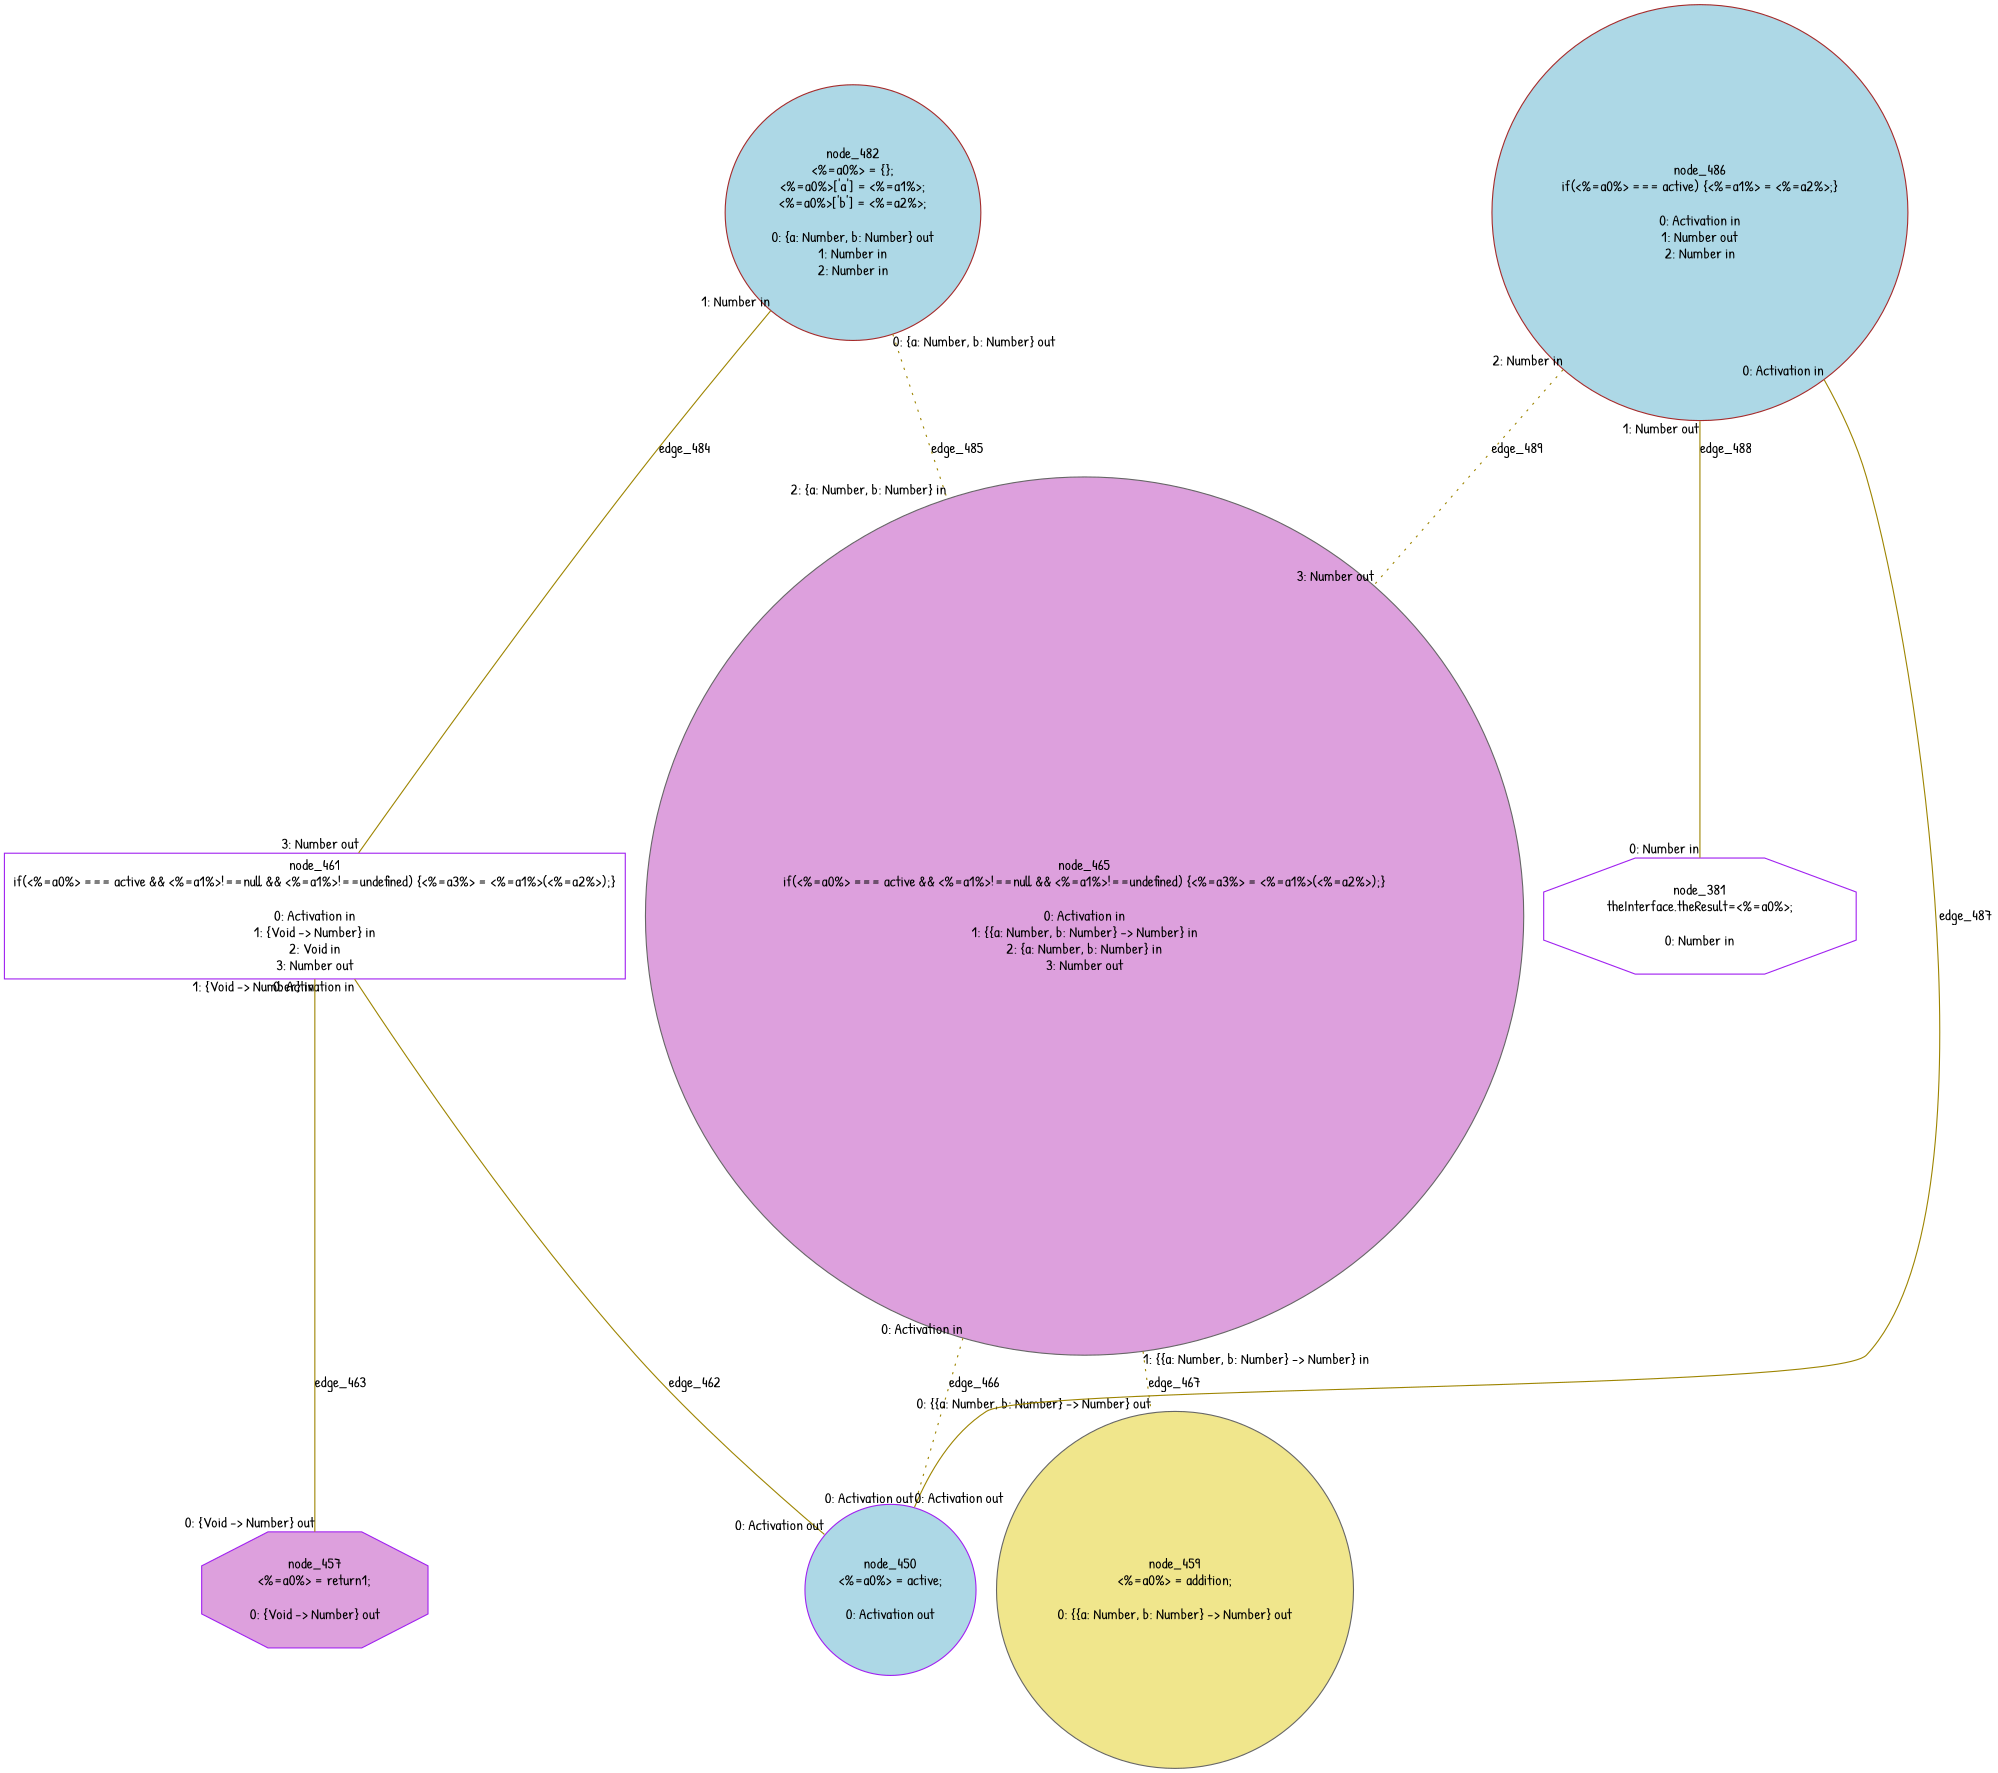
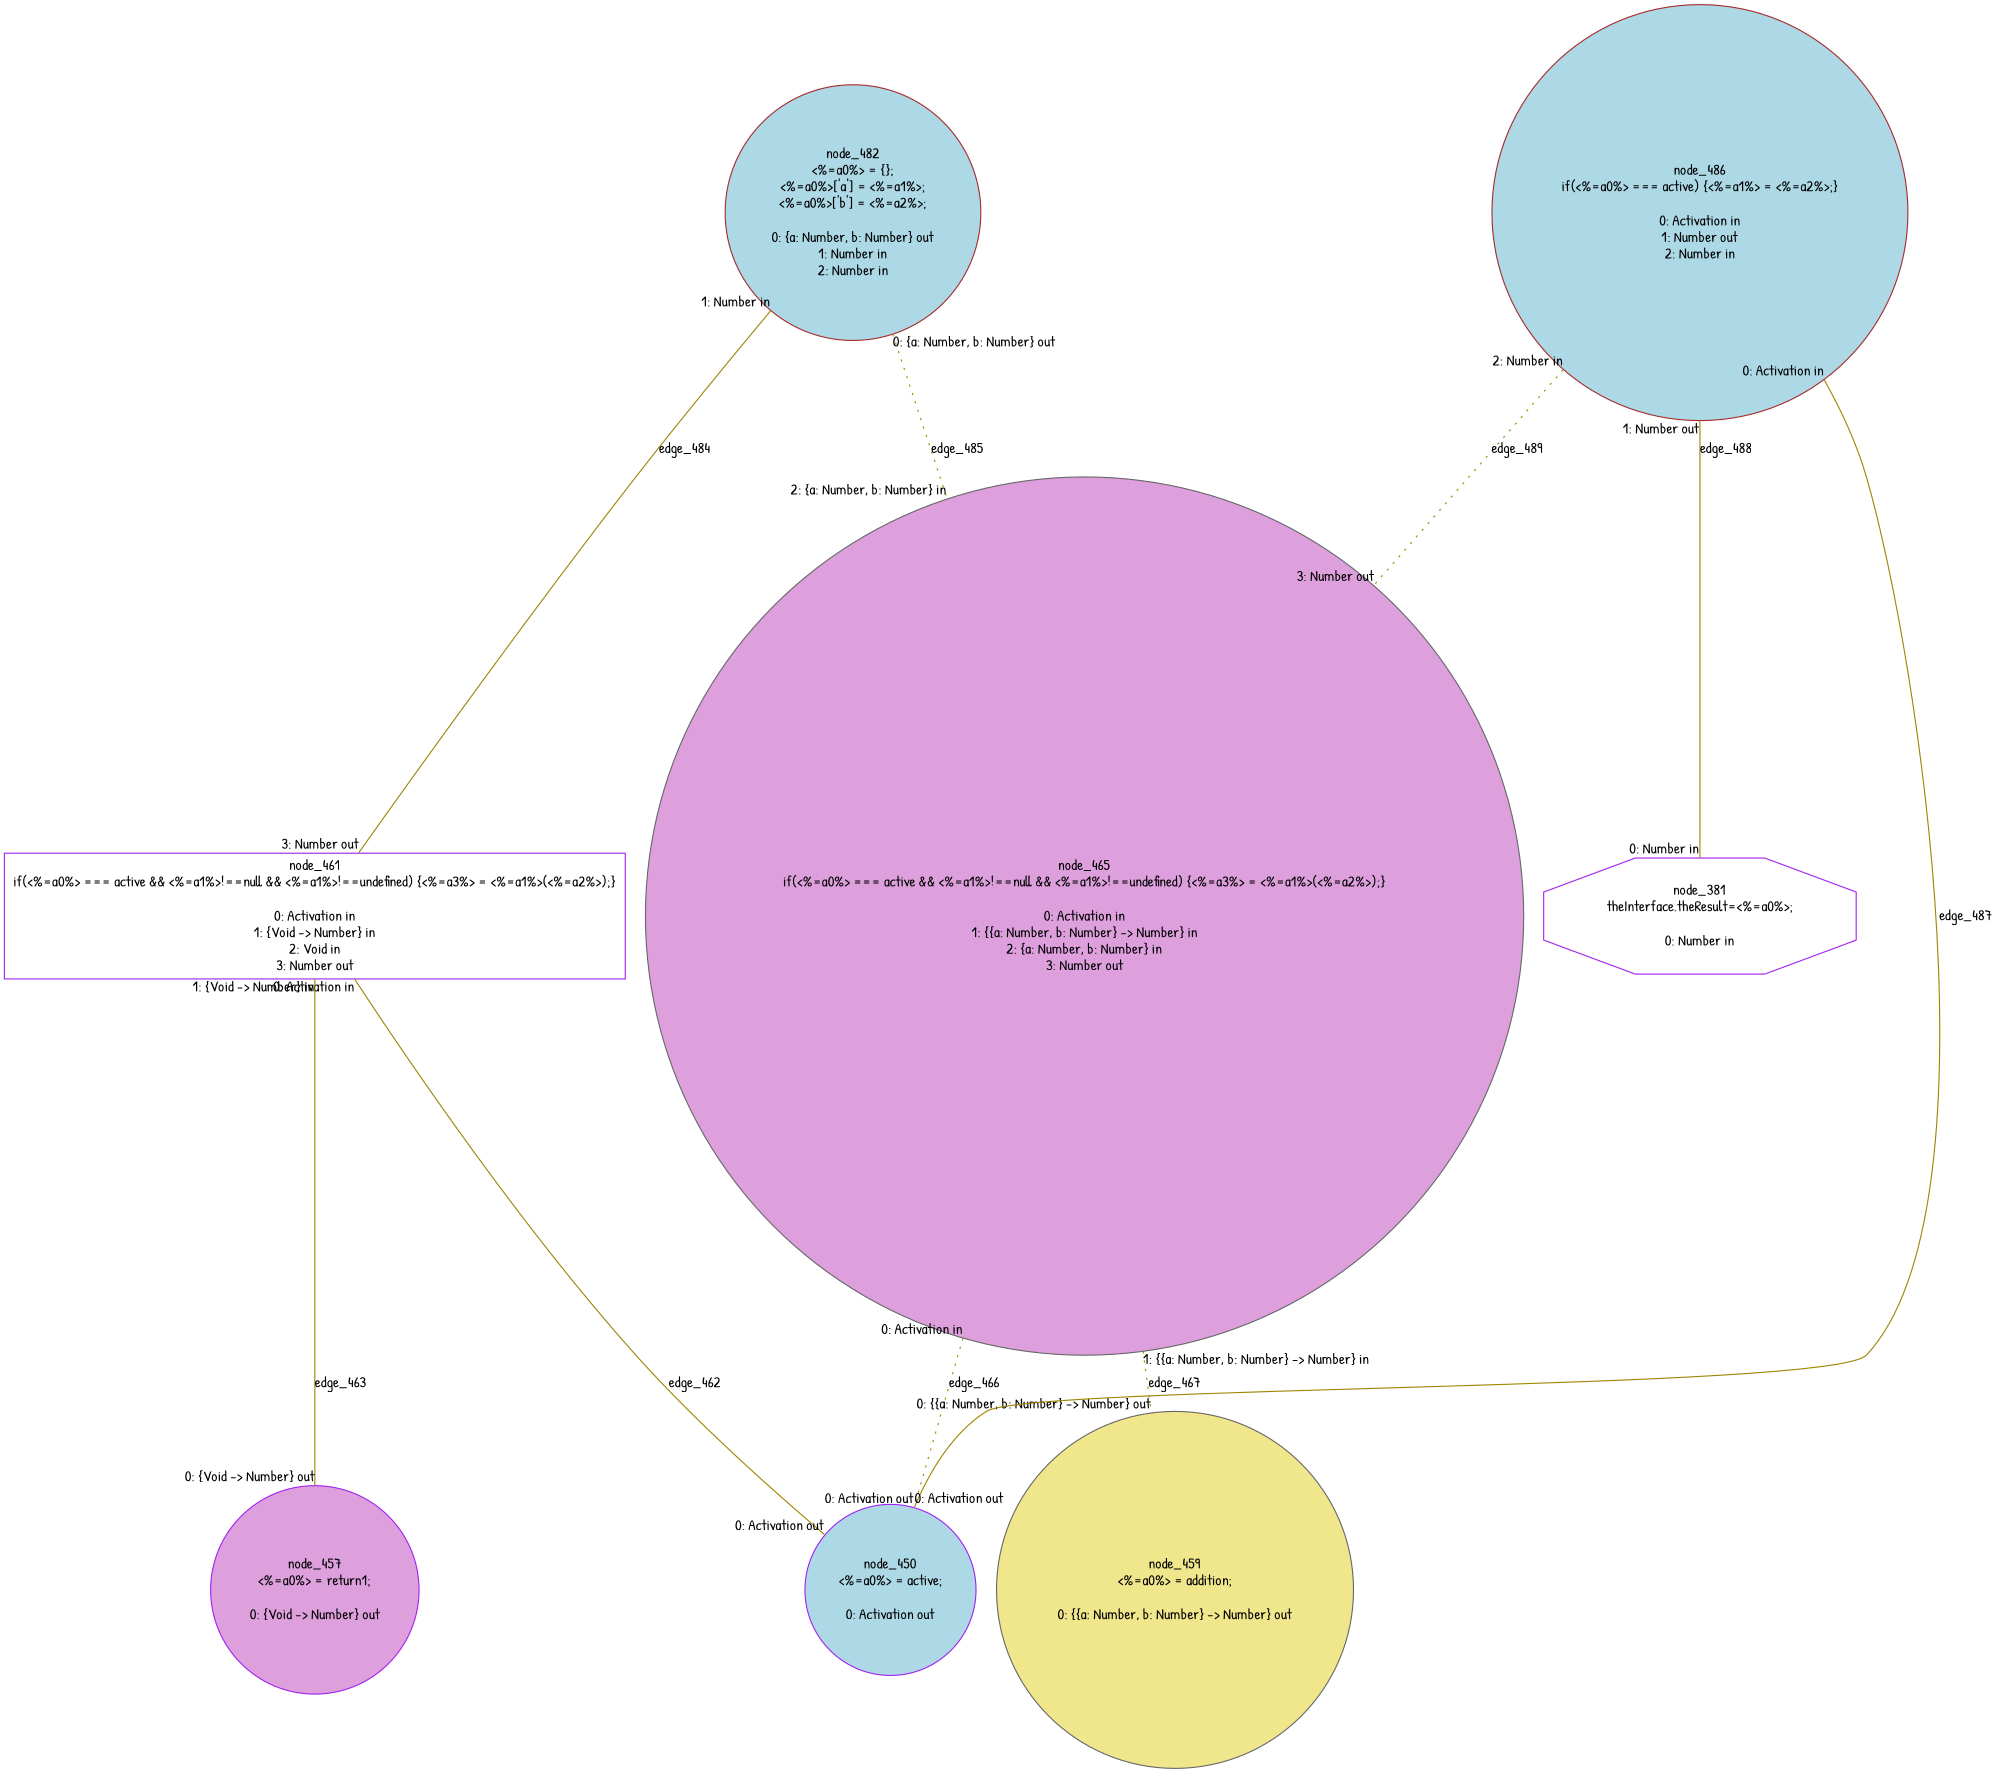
(315, 1590) -> (315, 1590)
